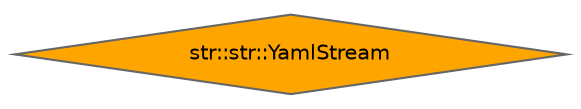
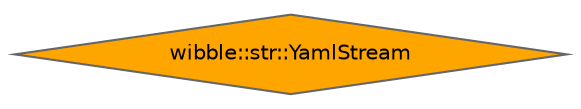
(291, 54) -> (291, 54)
